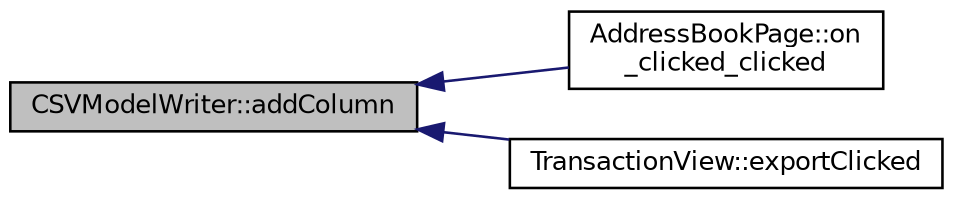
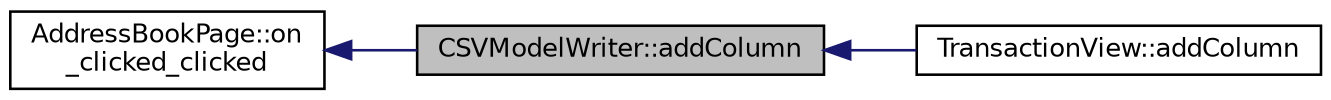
(506, 74) -> (384, 50)
(726, 164) -> (1119, 50)
